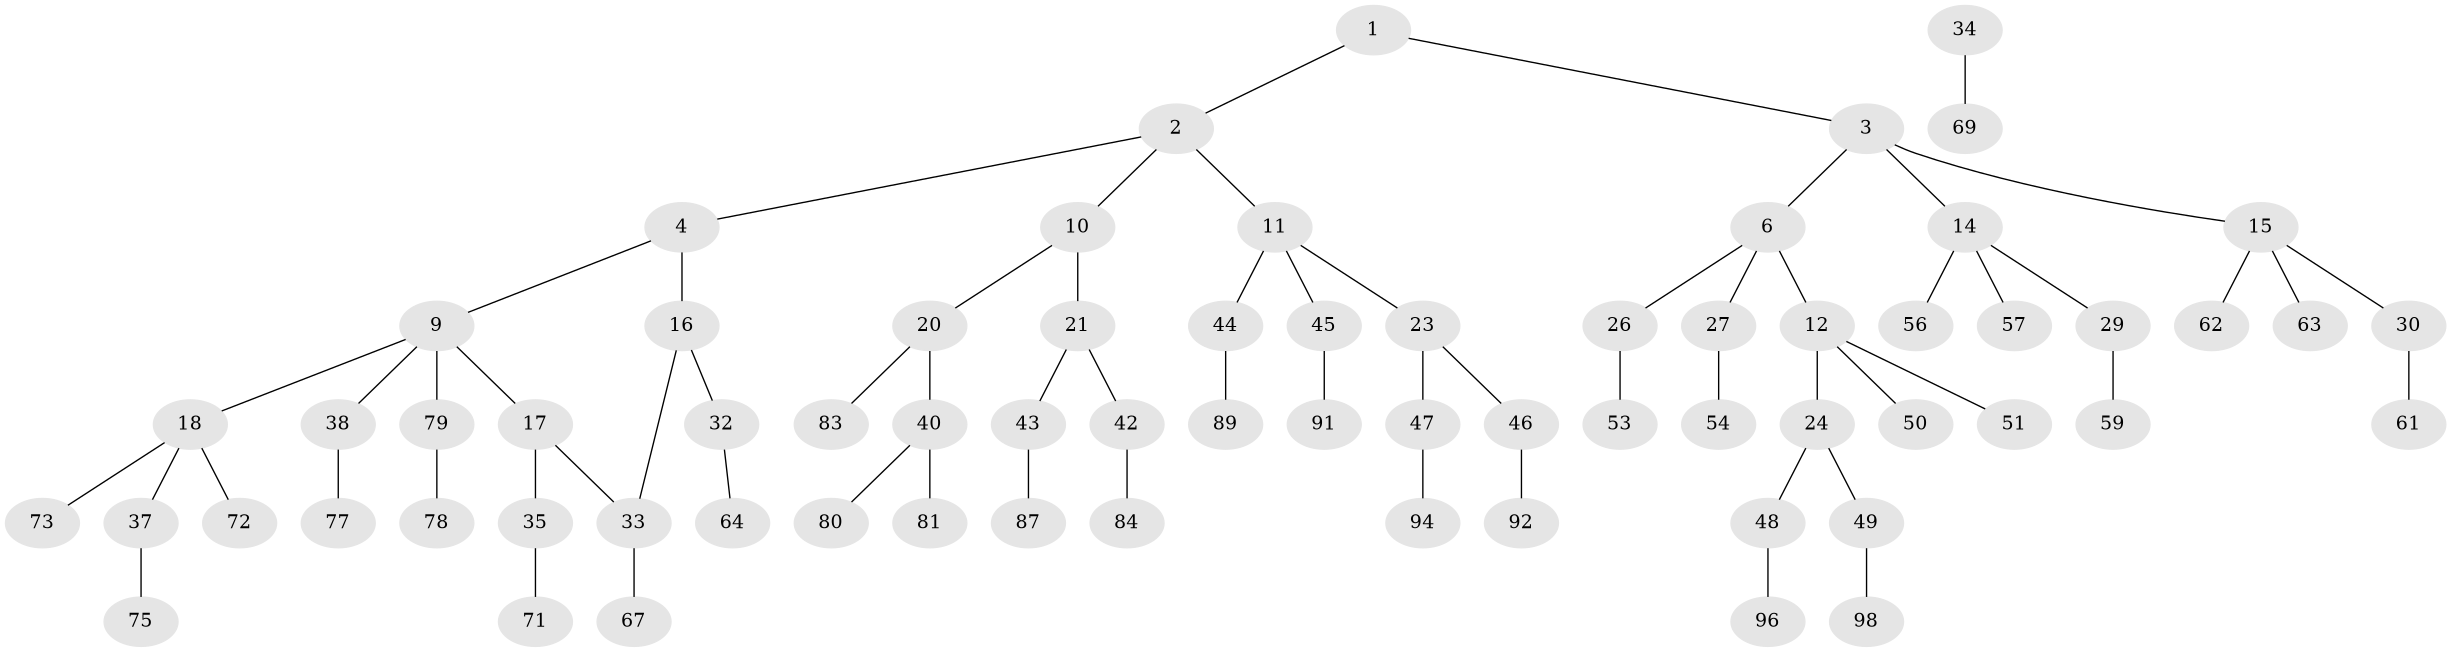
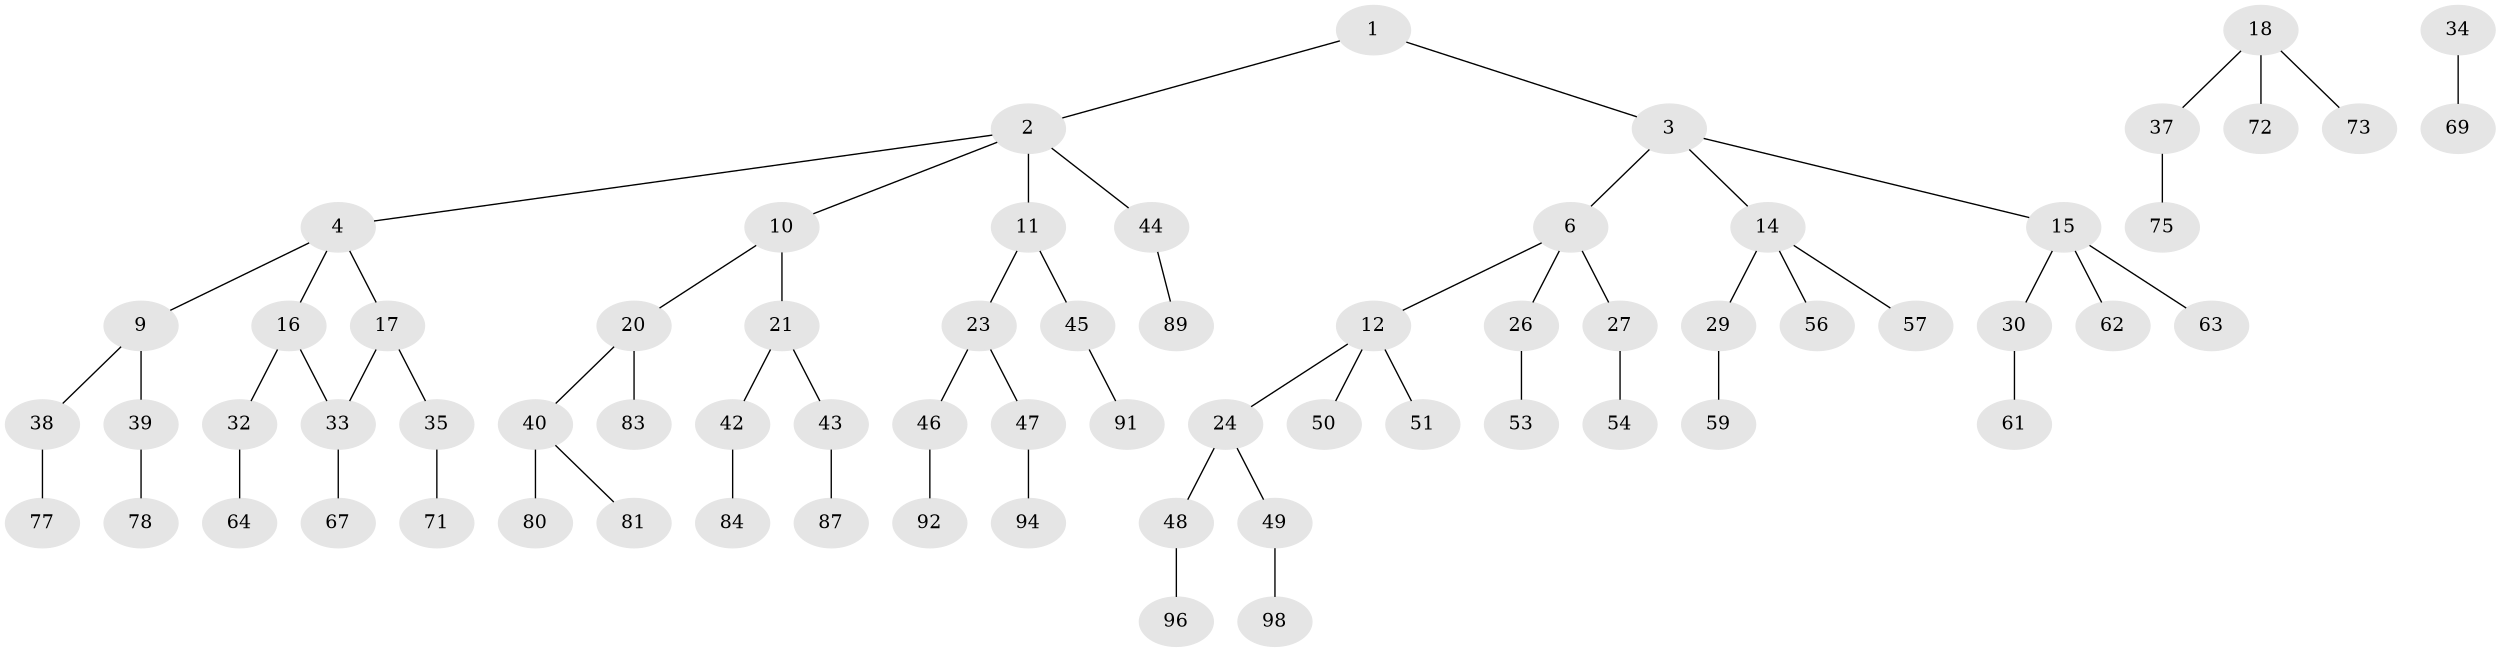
(1250, 277) -> (1090, 178)
(314, 375) -> none
(486, 375) -> (363, 277)
(437, 425) -> (141, 425)
